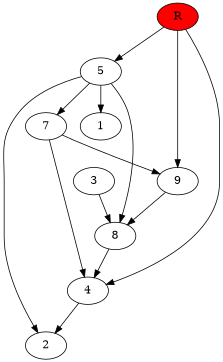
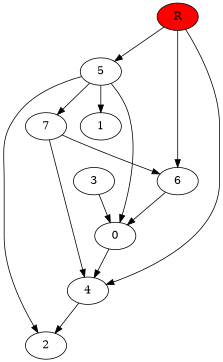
(178, 181) -> (178, 181)
(115, 236) -> (115, 236)
